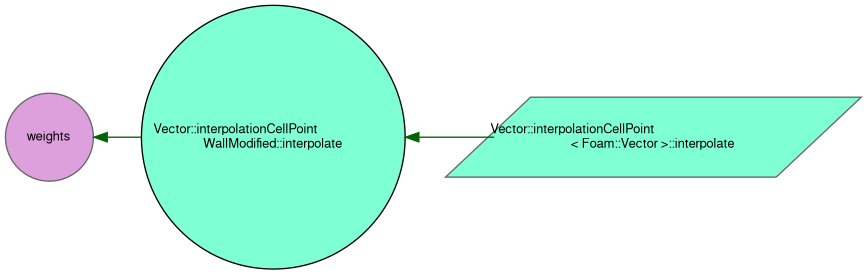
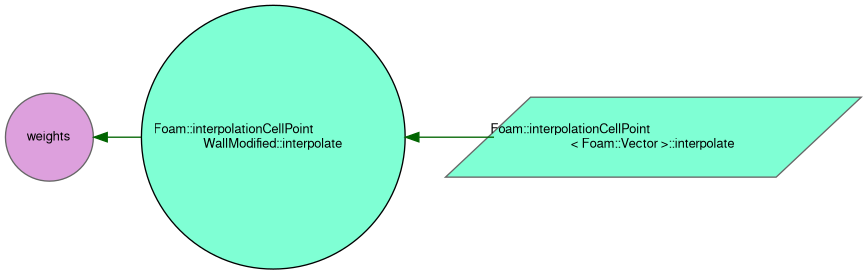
(273, 137) -> (273, 137)
(653, 137) -> (653, 137)
